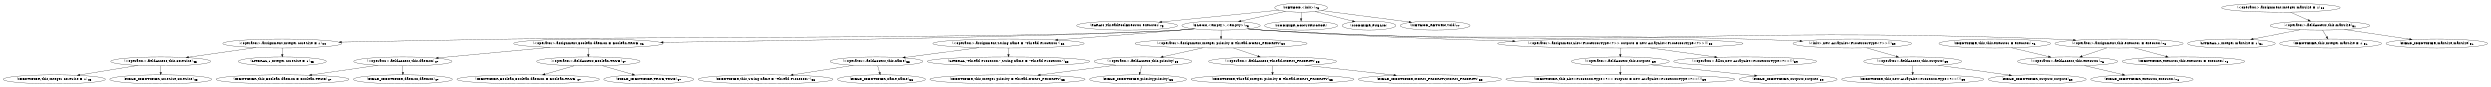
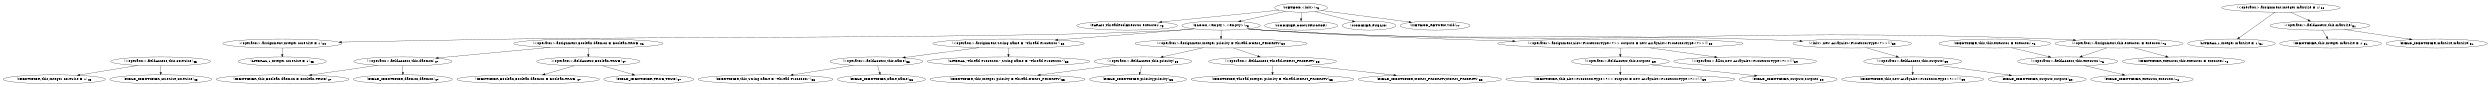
(2277, 34) -> (2257, 25)
(929, 38) -> none
(222, 52) -> none
